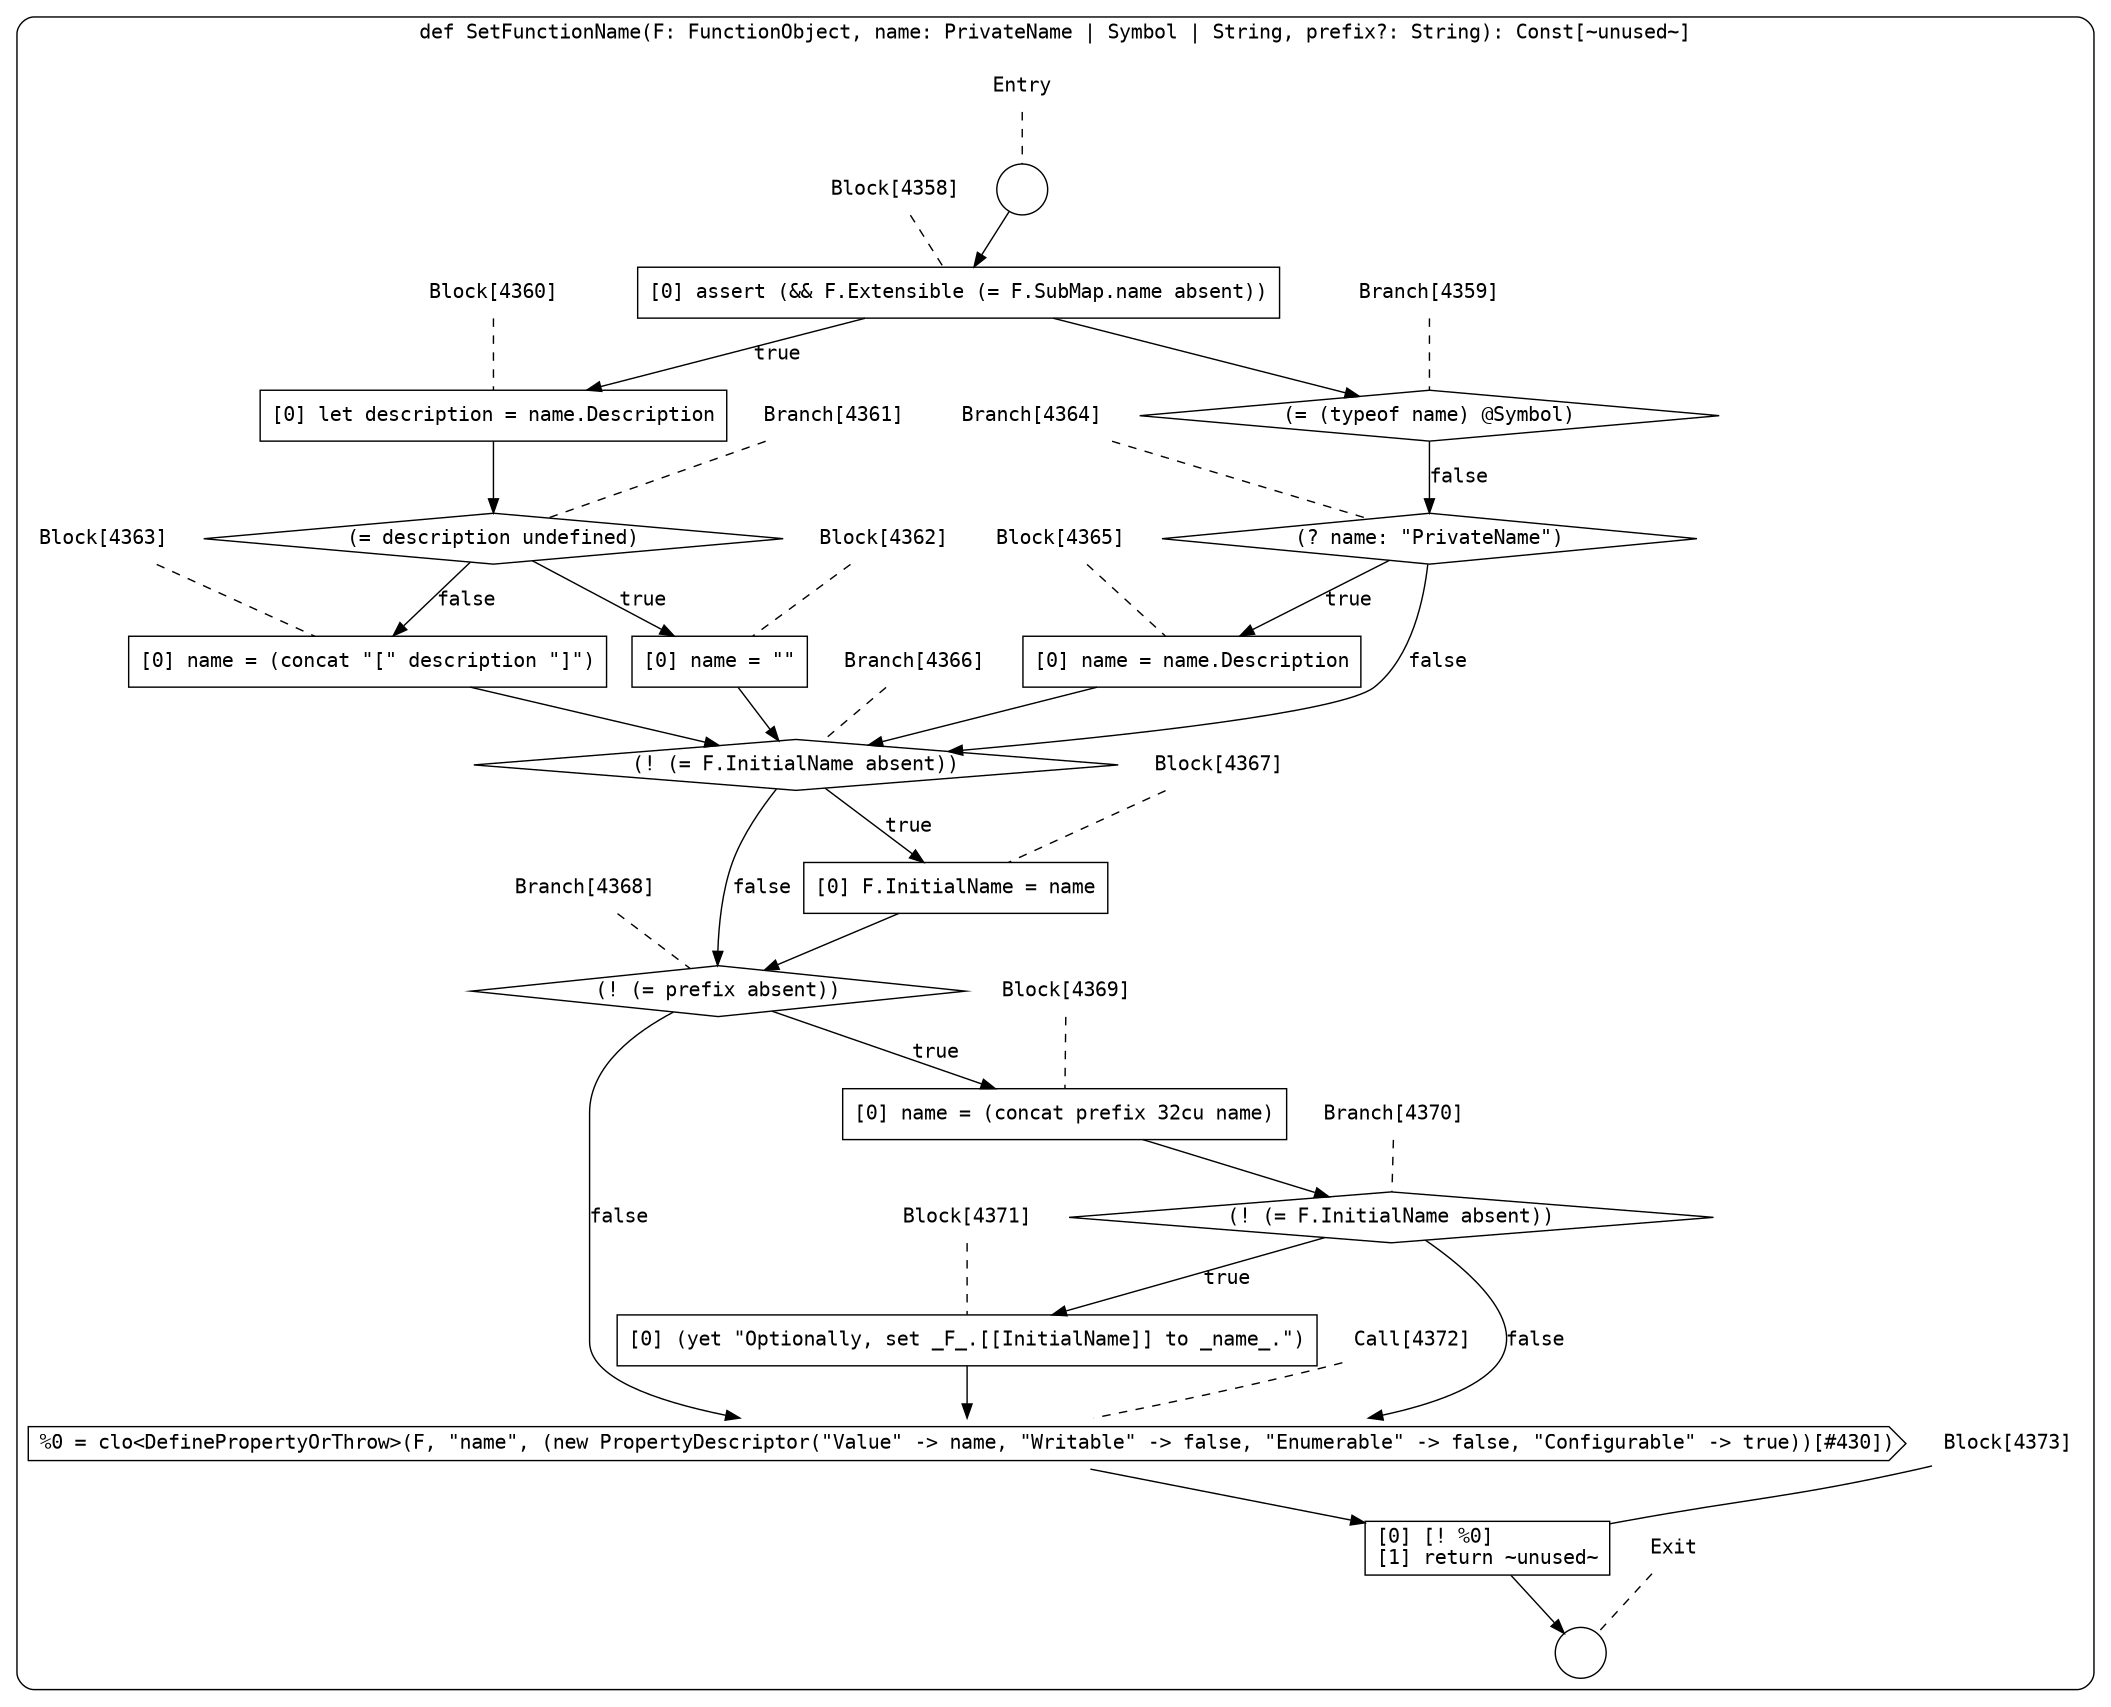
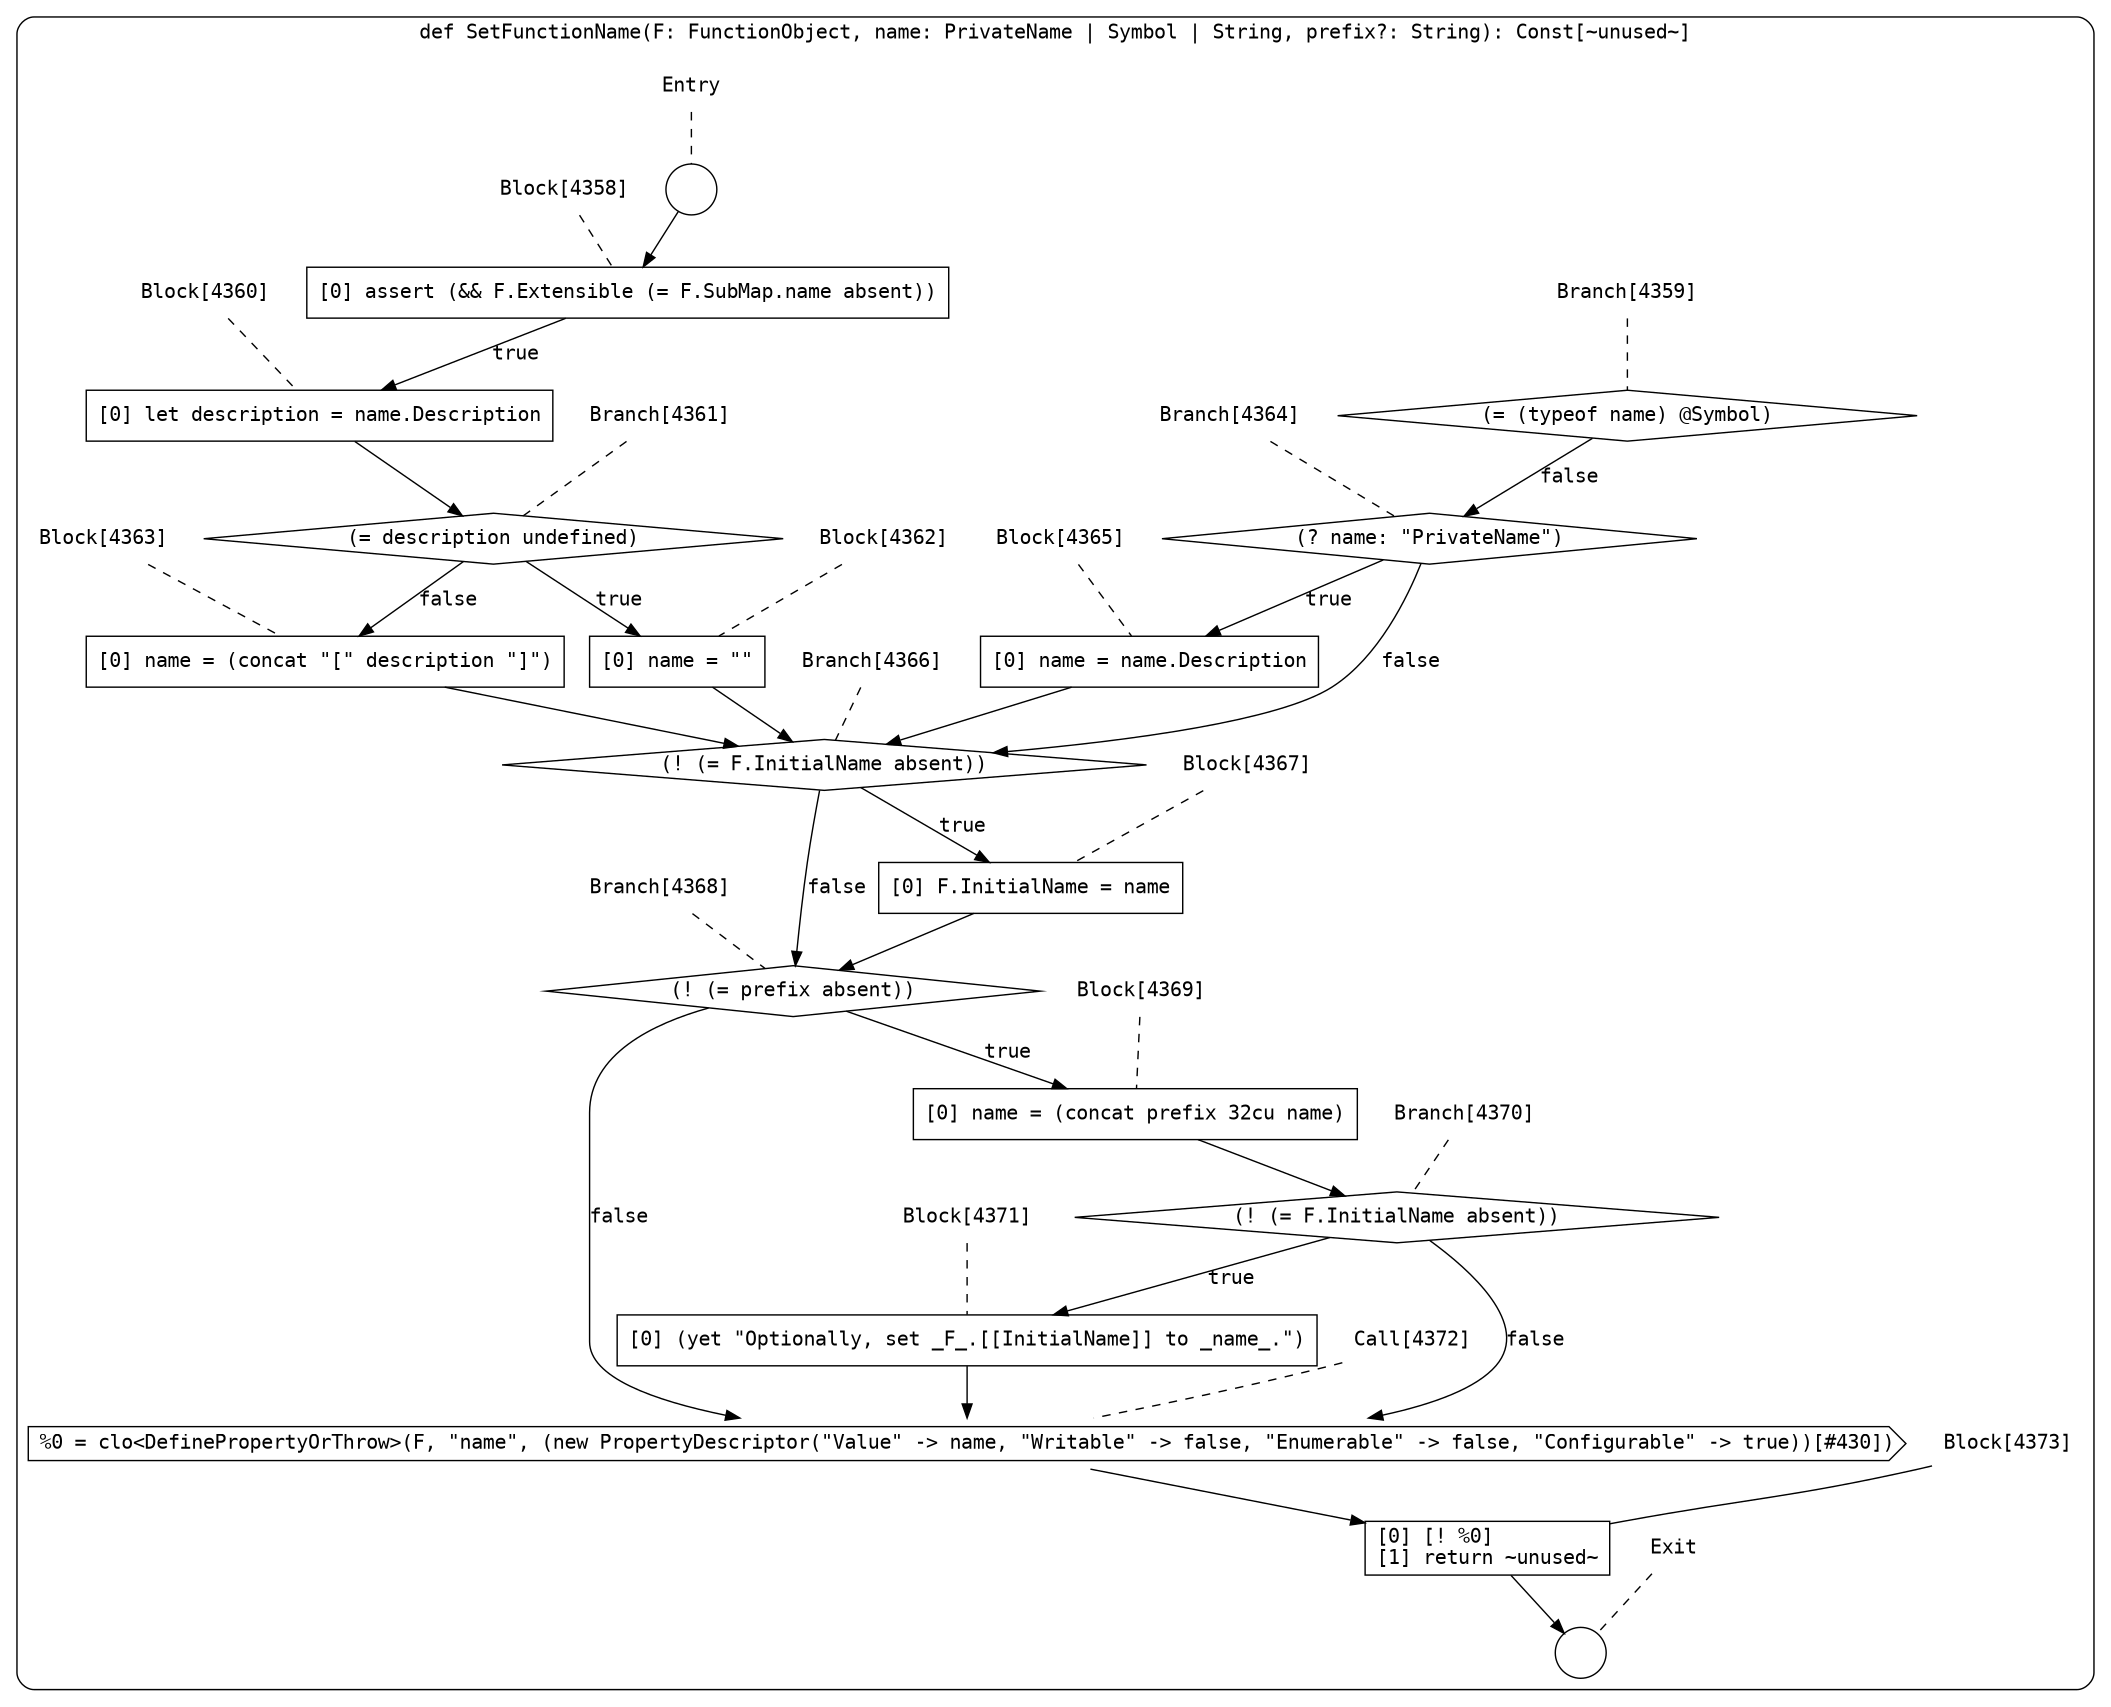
(1199, 356) -> none
